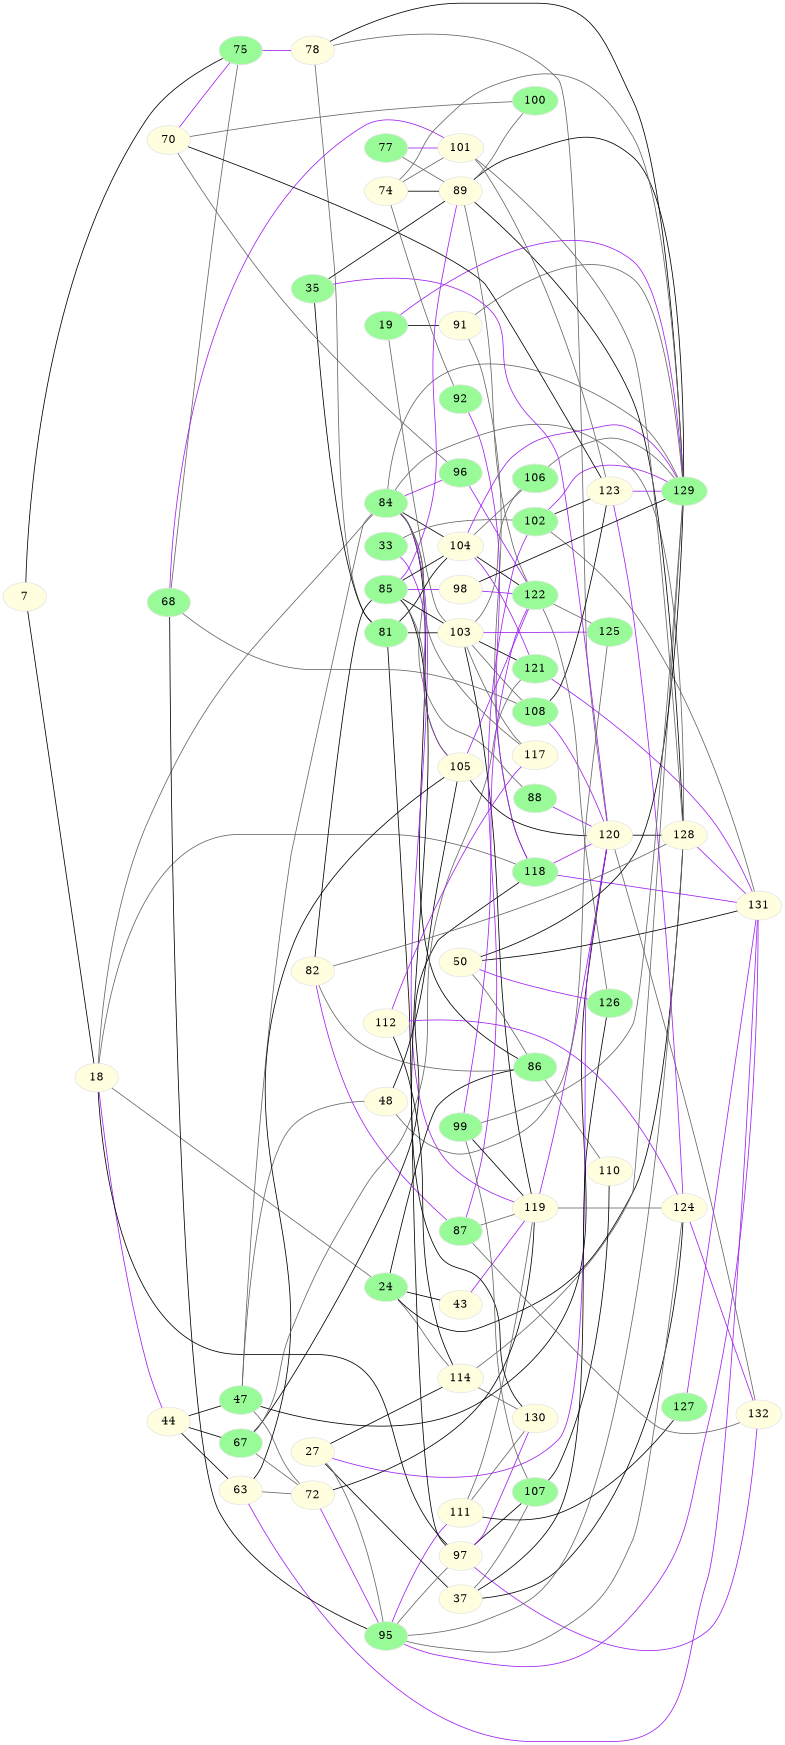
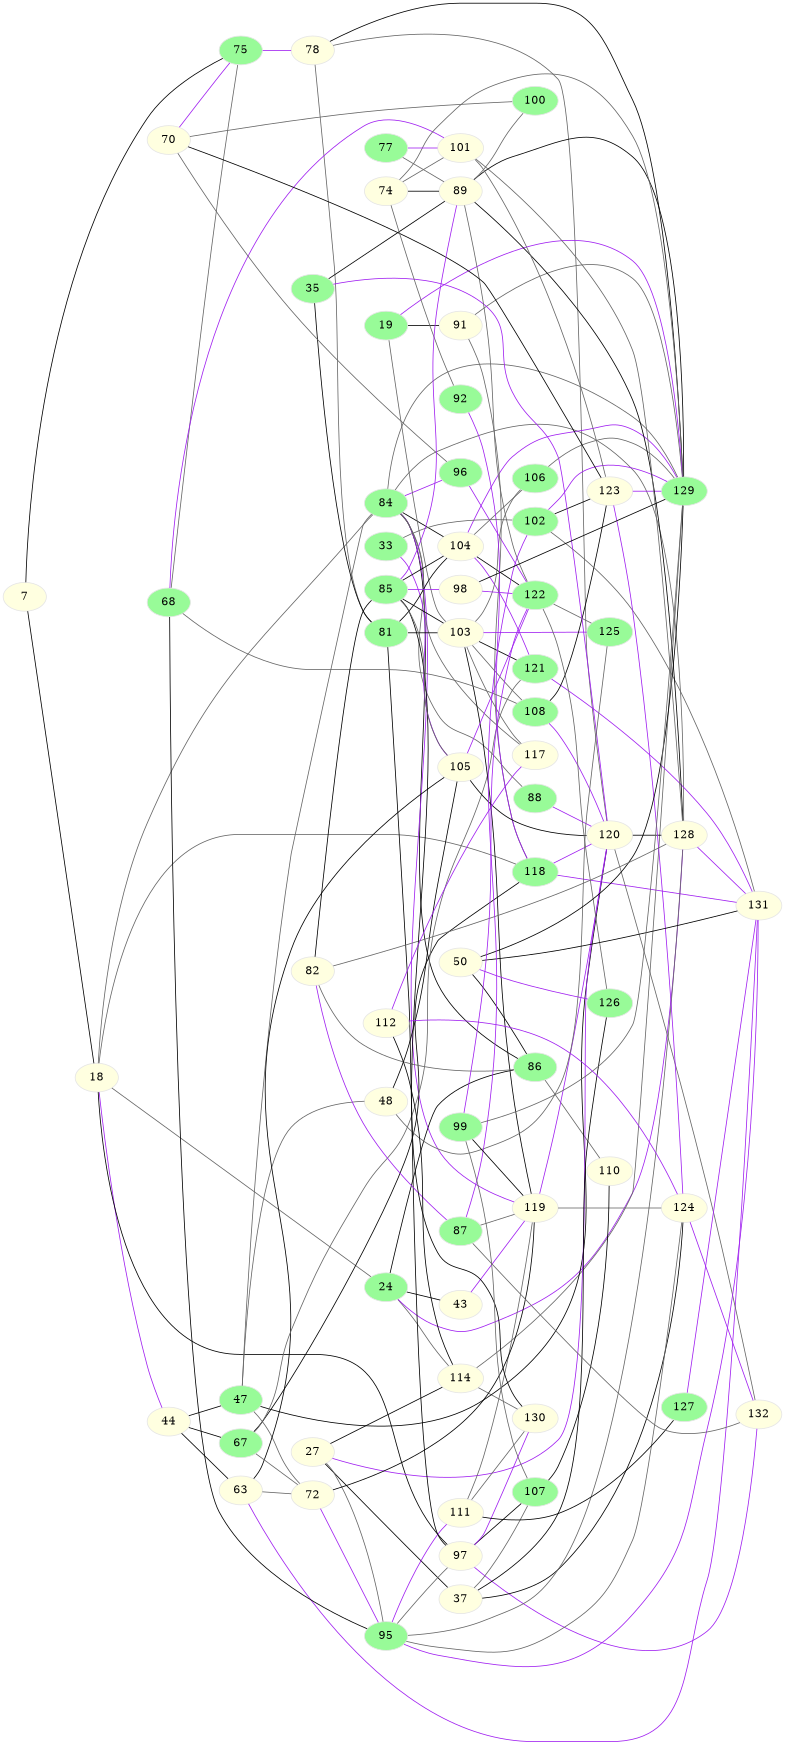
(490, 997) -> (490, 997)
(641, 1171) -> (641, 1171)
